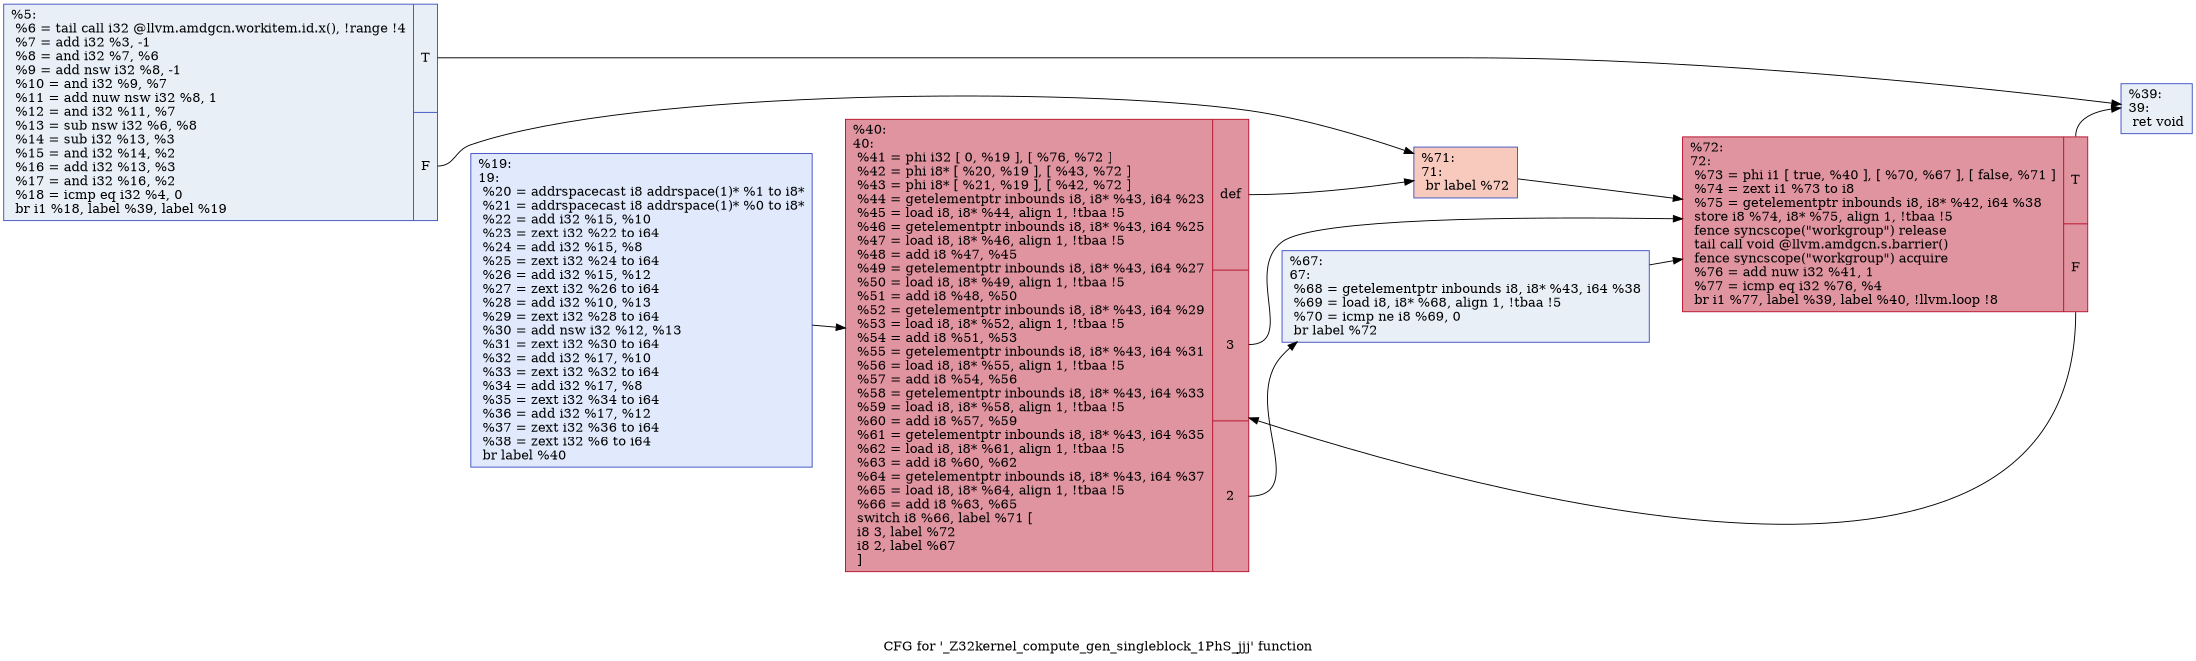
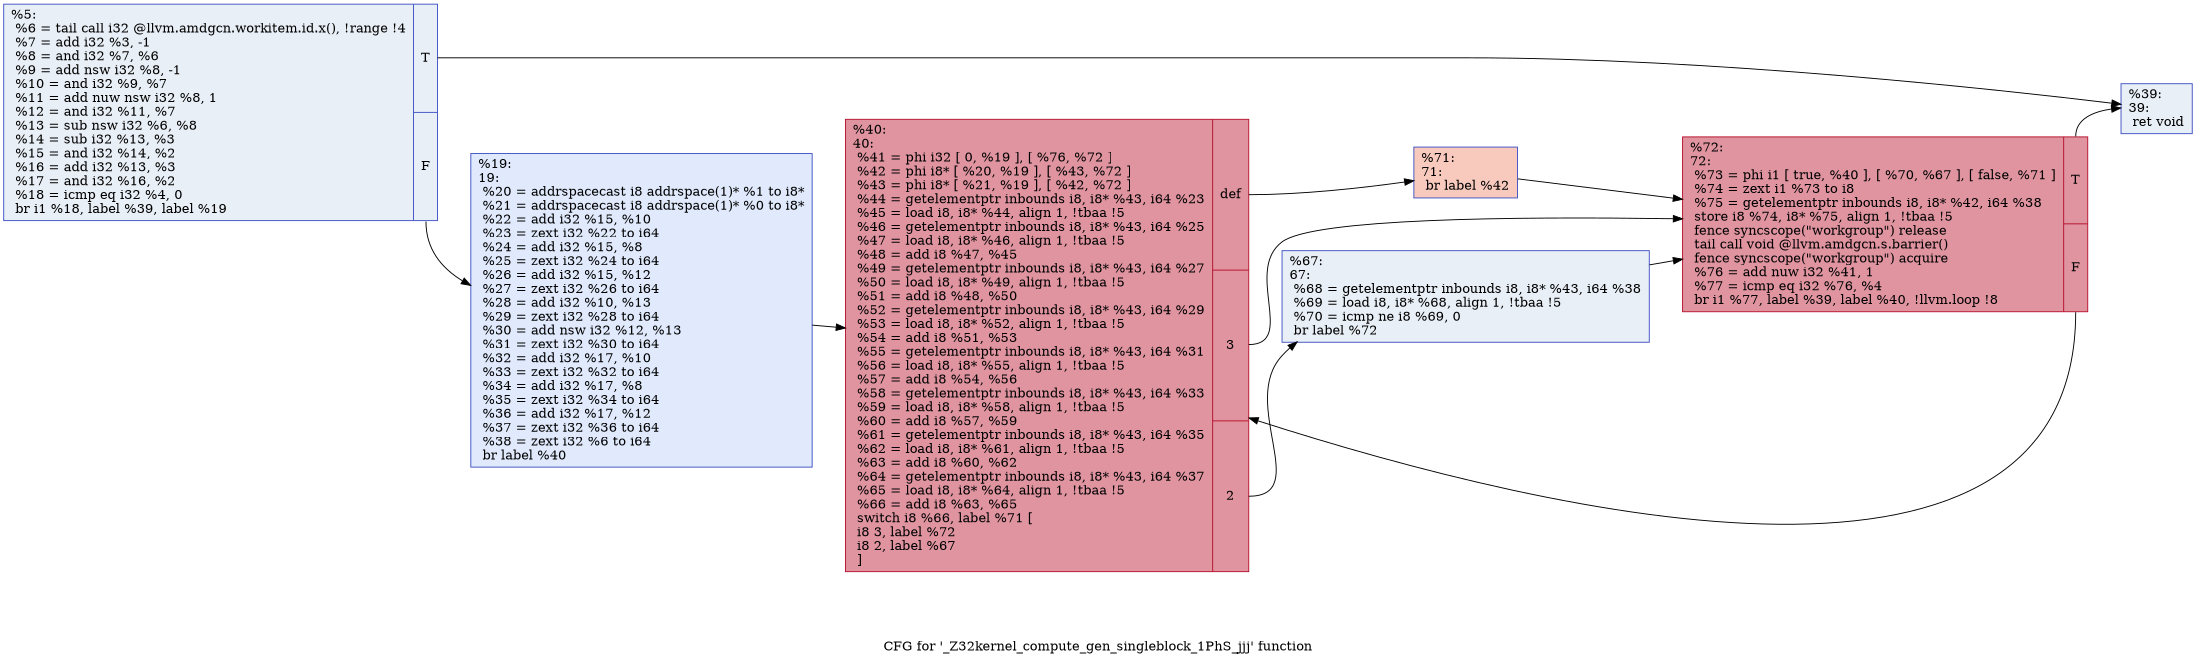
(918, 97) -> (436, 256)
(1466, 186) -> (1466, 186)
